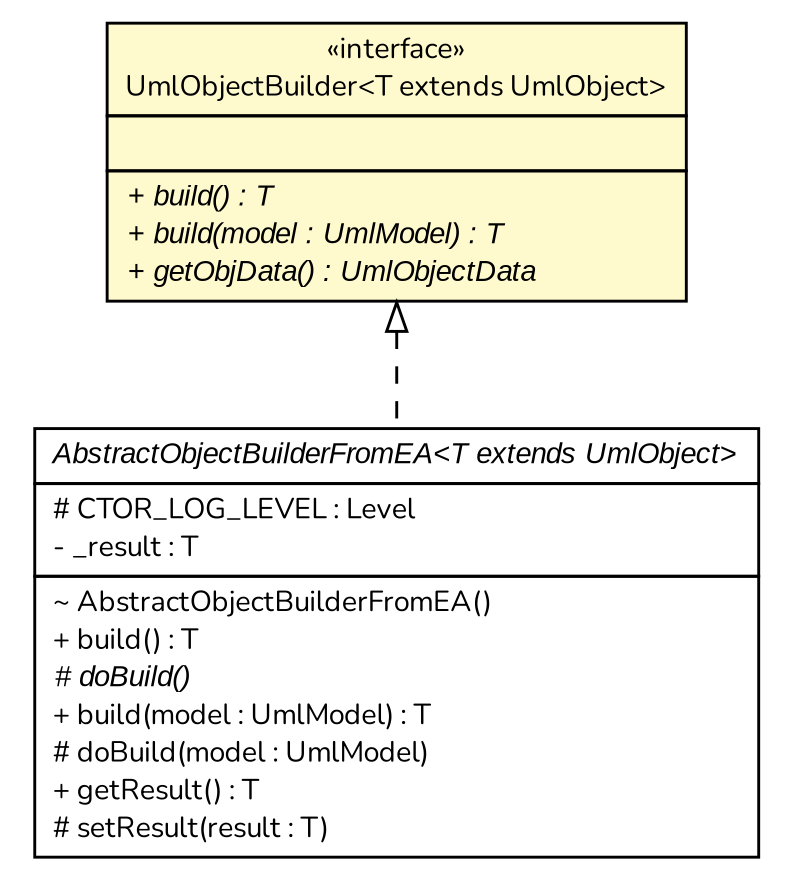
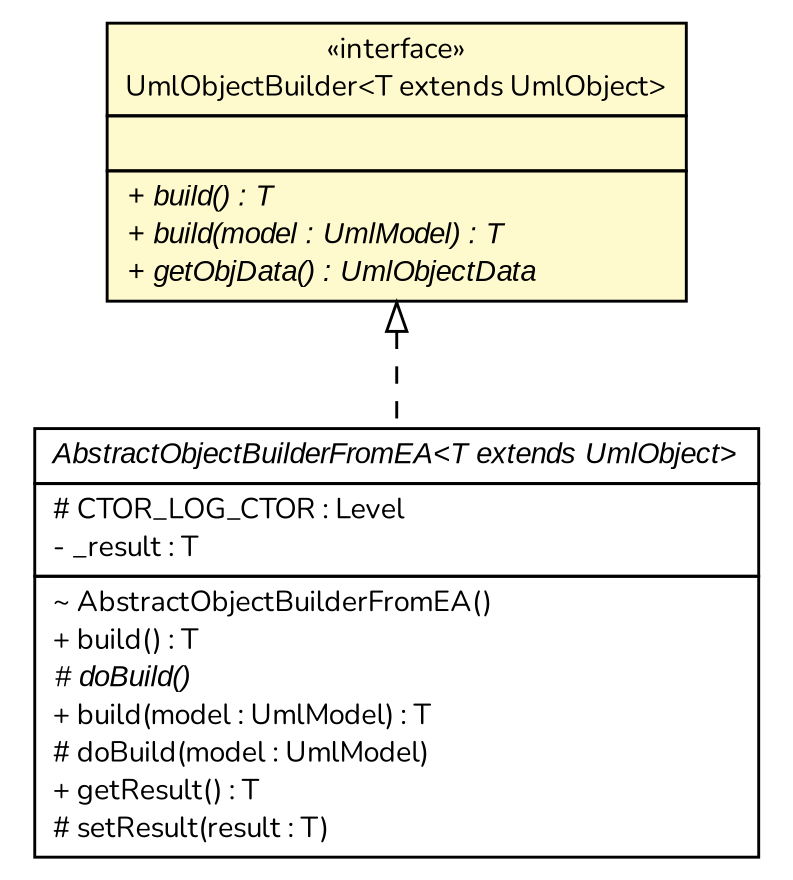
(235, 510) -> (230, 510)
